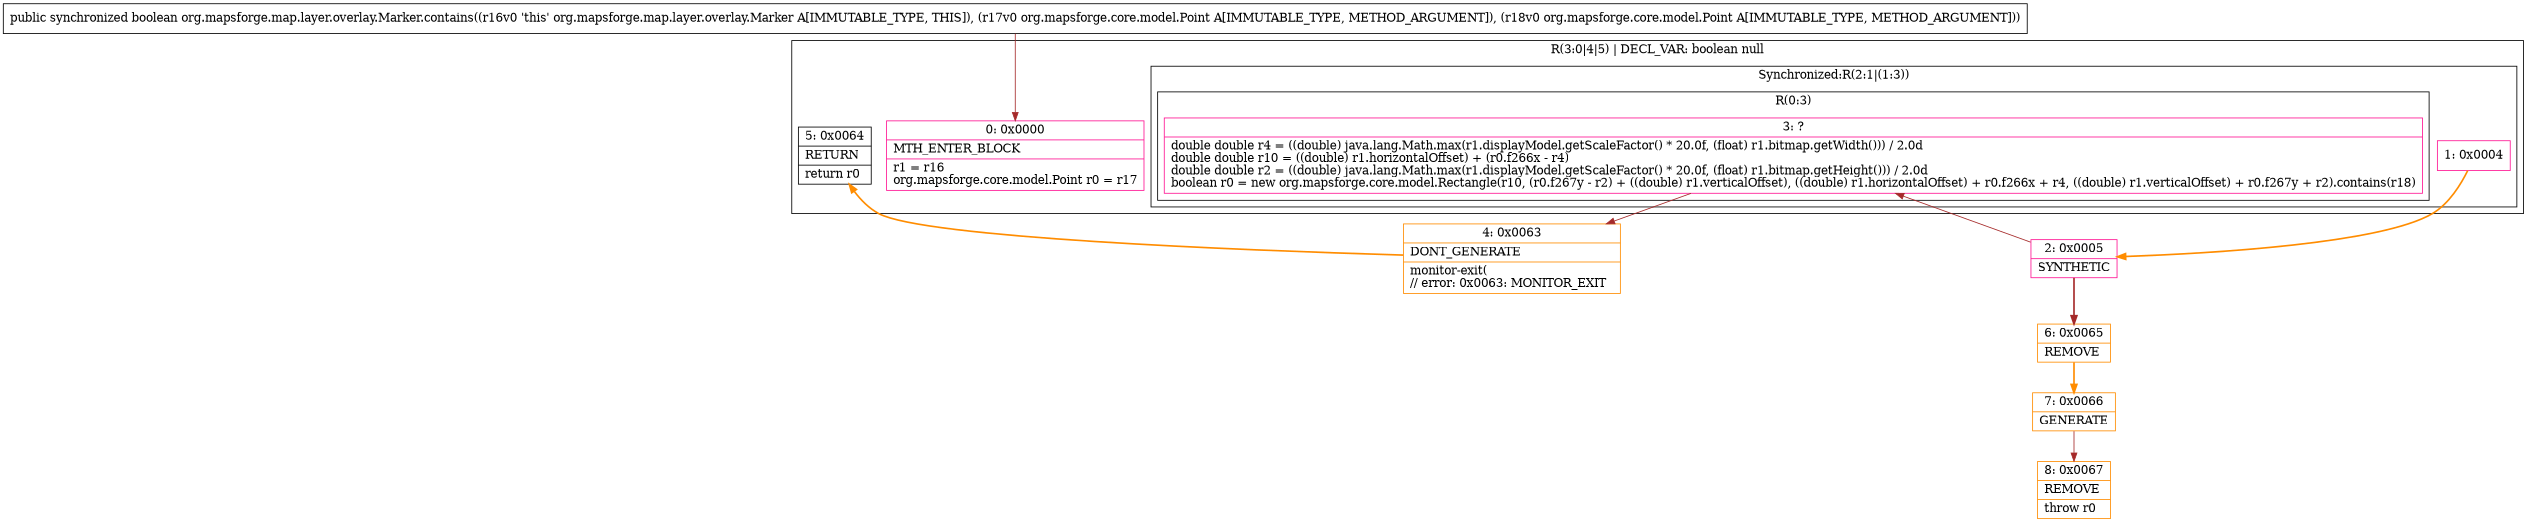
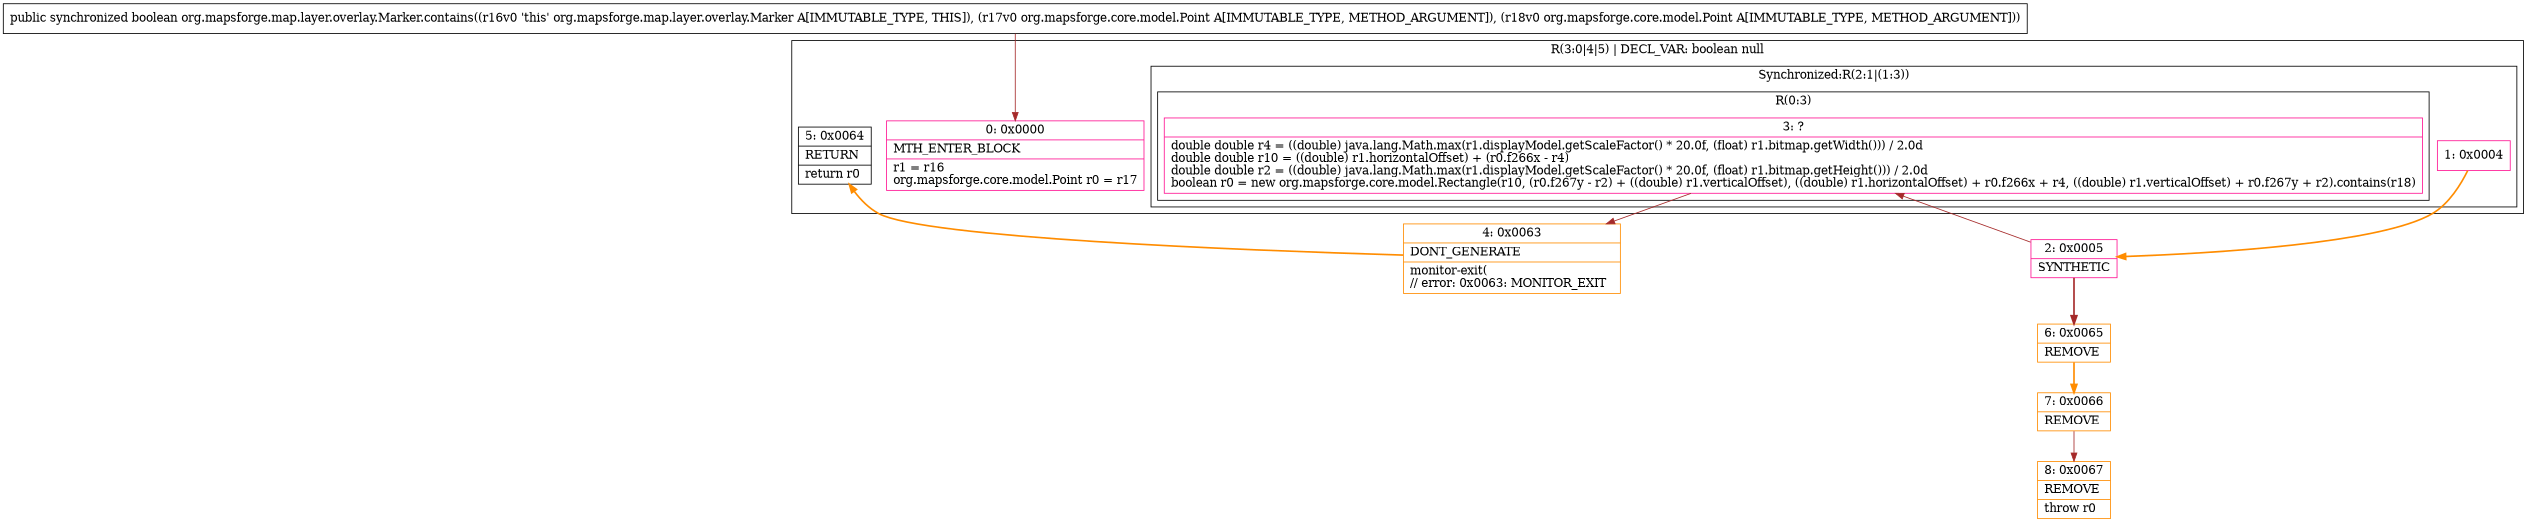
(2074, 421) -> (2072, 421)
